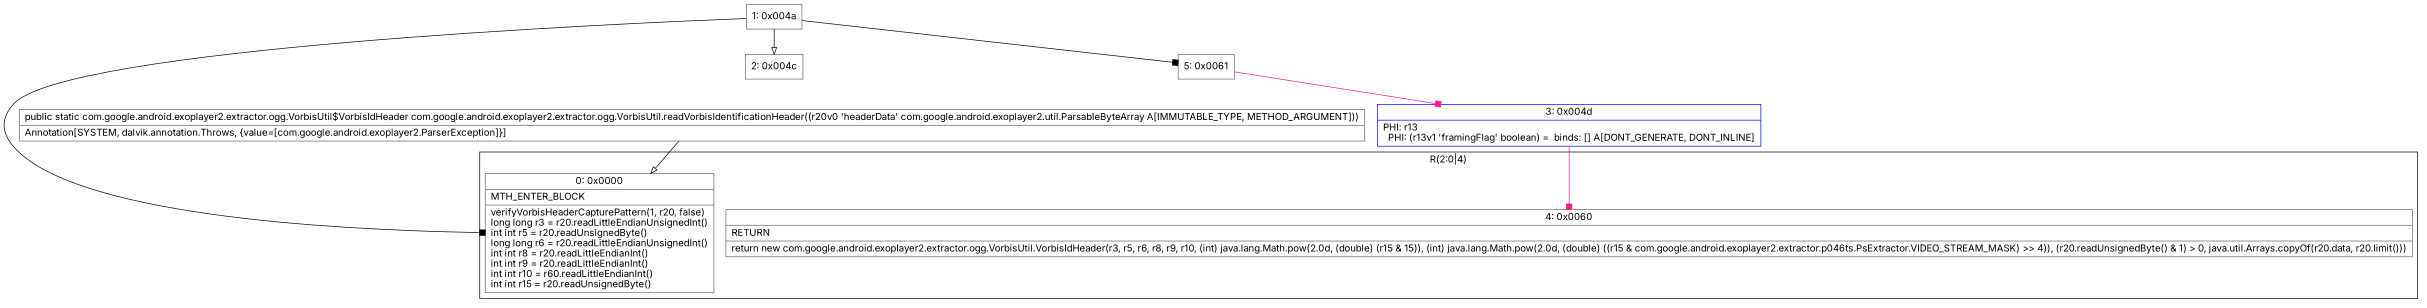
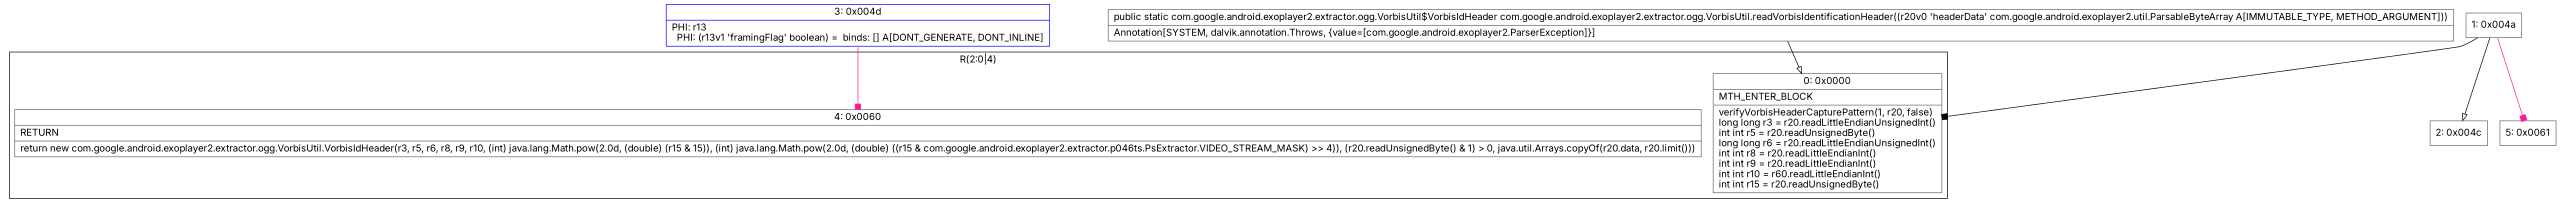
(987, 41) -> (2510, 76)
(1334, 88) -> none
